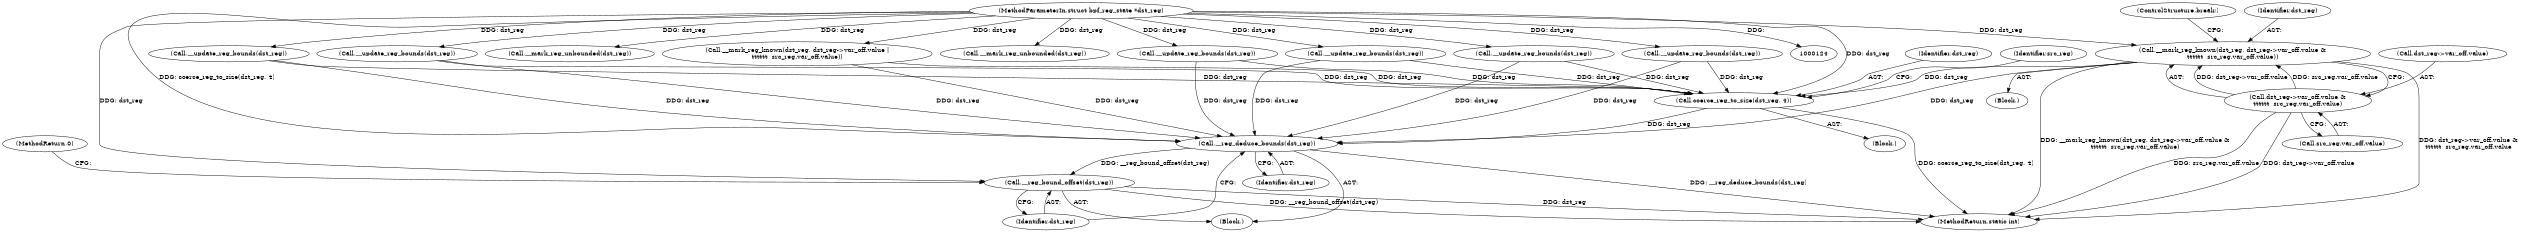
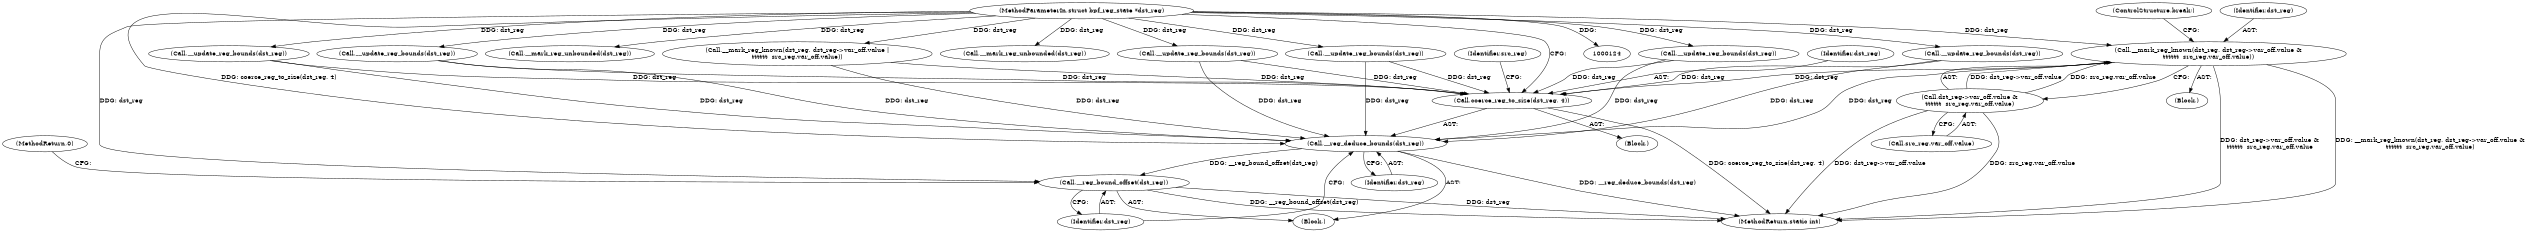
(1868, 54) -> (1559, 54)
(2443, 54) -> none
(1669, 124) -> (1452, 124)
